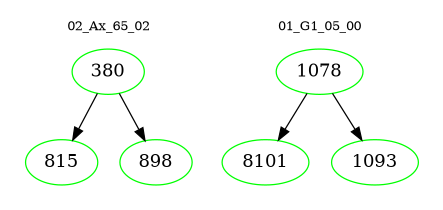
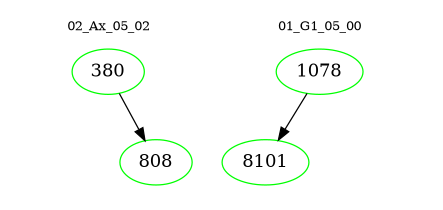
(109, 27) -> (109, 27)
(62, 162) -> none
(156, 162) -> (156, 162)
(375, 162) -> none
